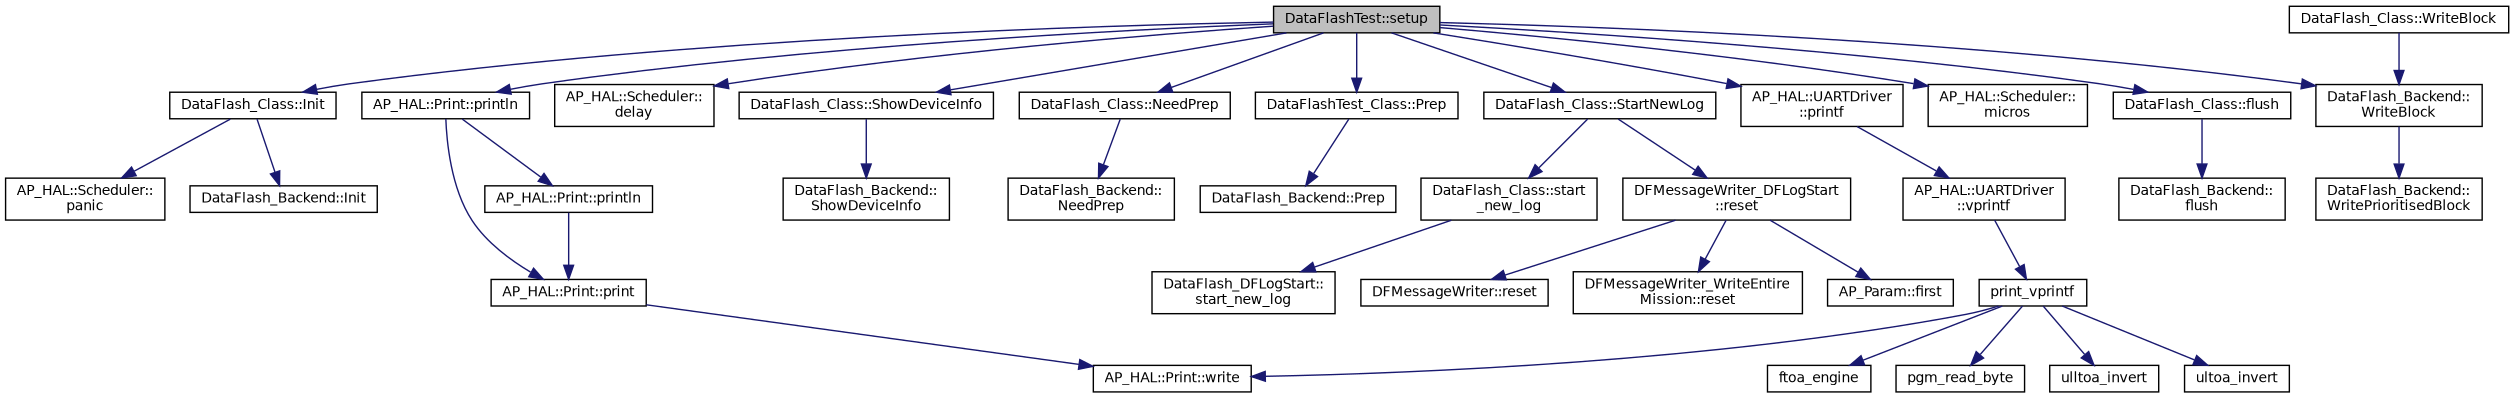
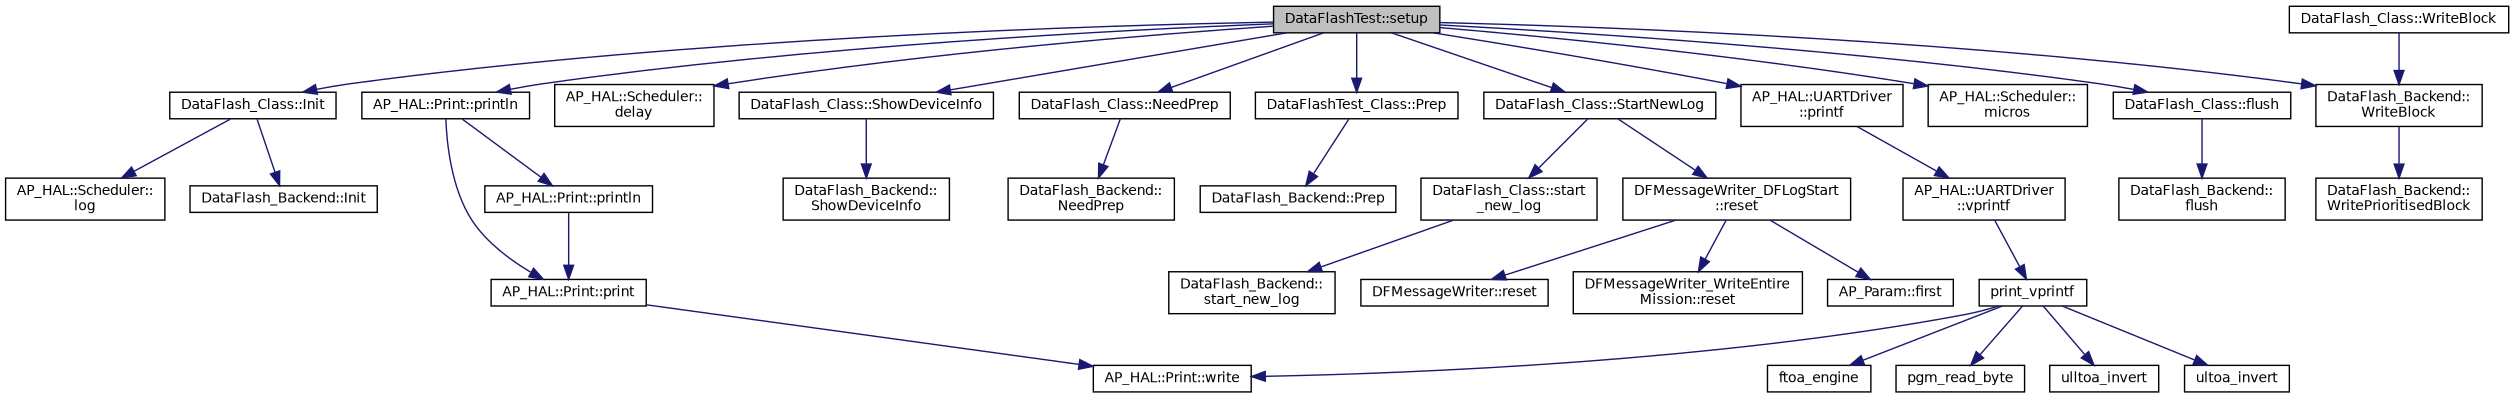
(85, 199) -> (85, 199)
(1244, 293) -> (1252, 293)
